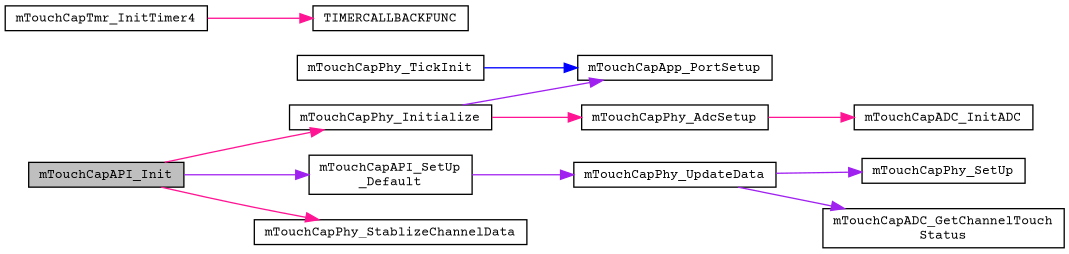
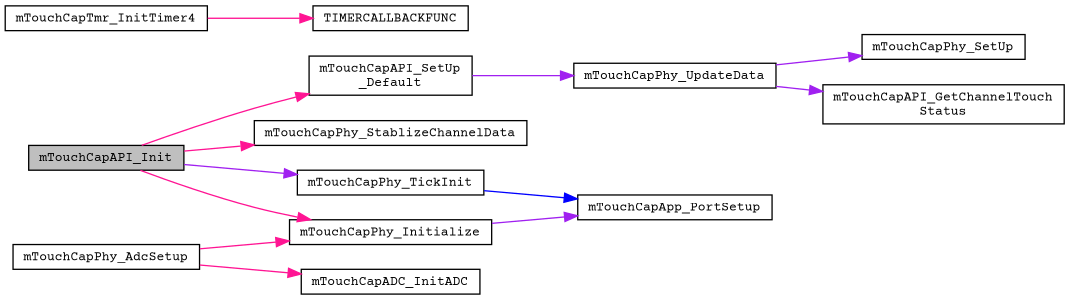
(530, 117) -> (238, 245)
none -> (234, 169)
(240, 175) -> (218, 119)
(944, 228) -> (944, 104)
